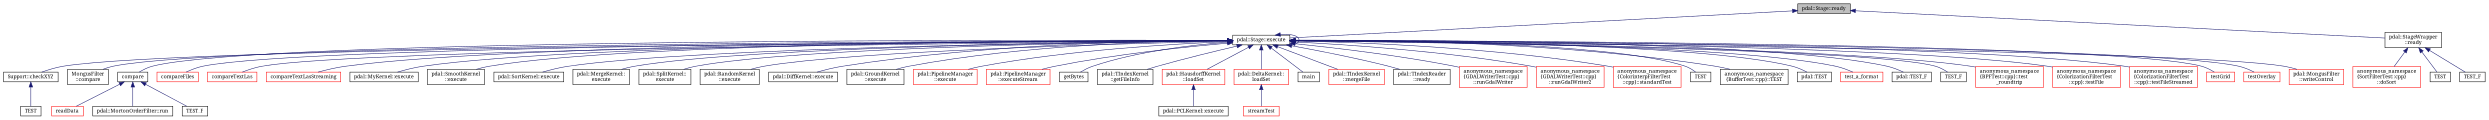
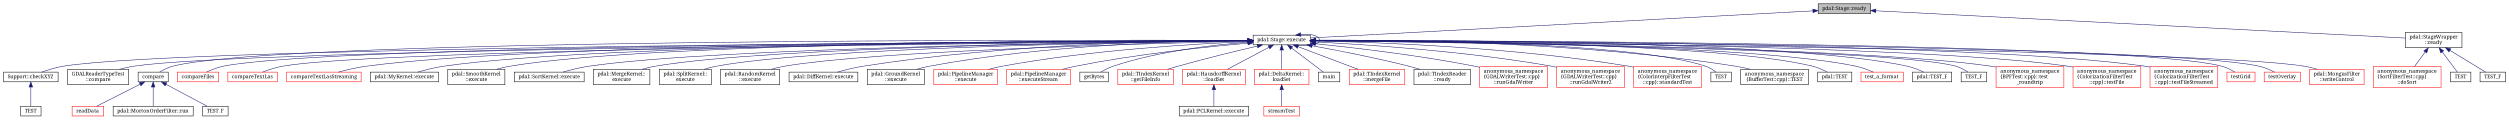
(88, 77) -> (98, 77)
(1125, 77) -> (1146, 77)
